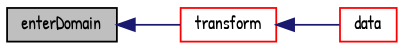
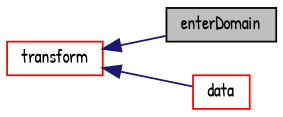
(158, 25) -> (143, 41)
